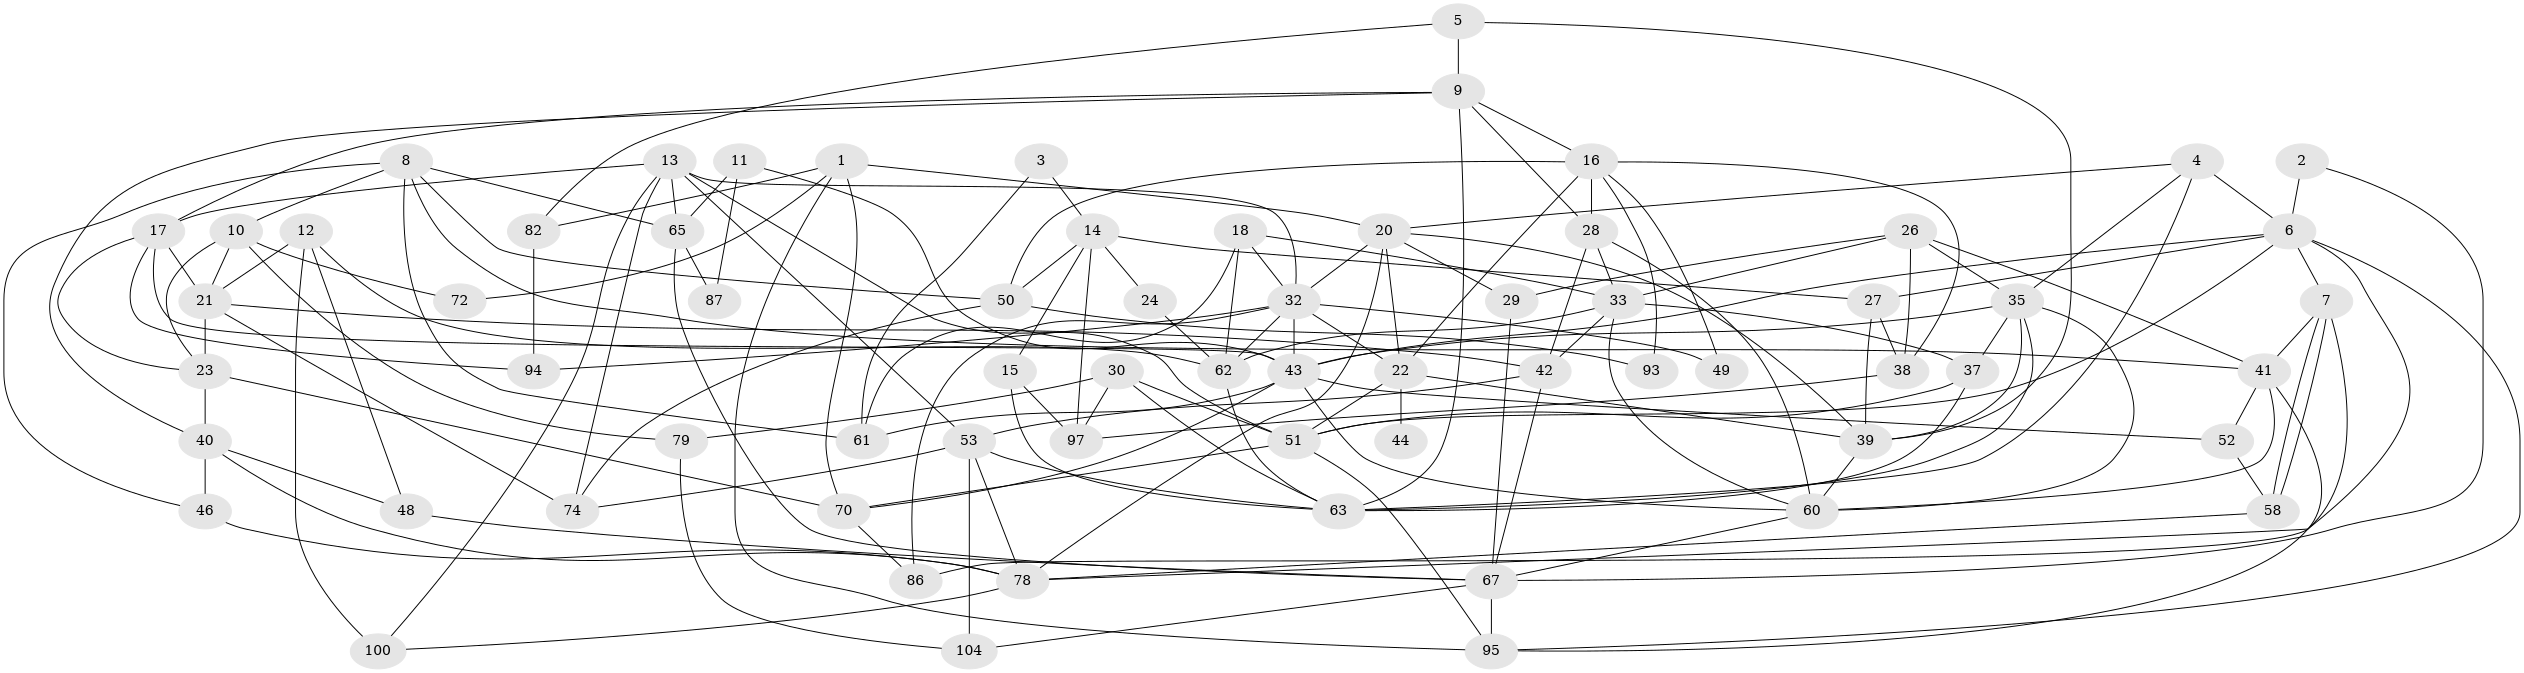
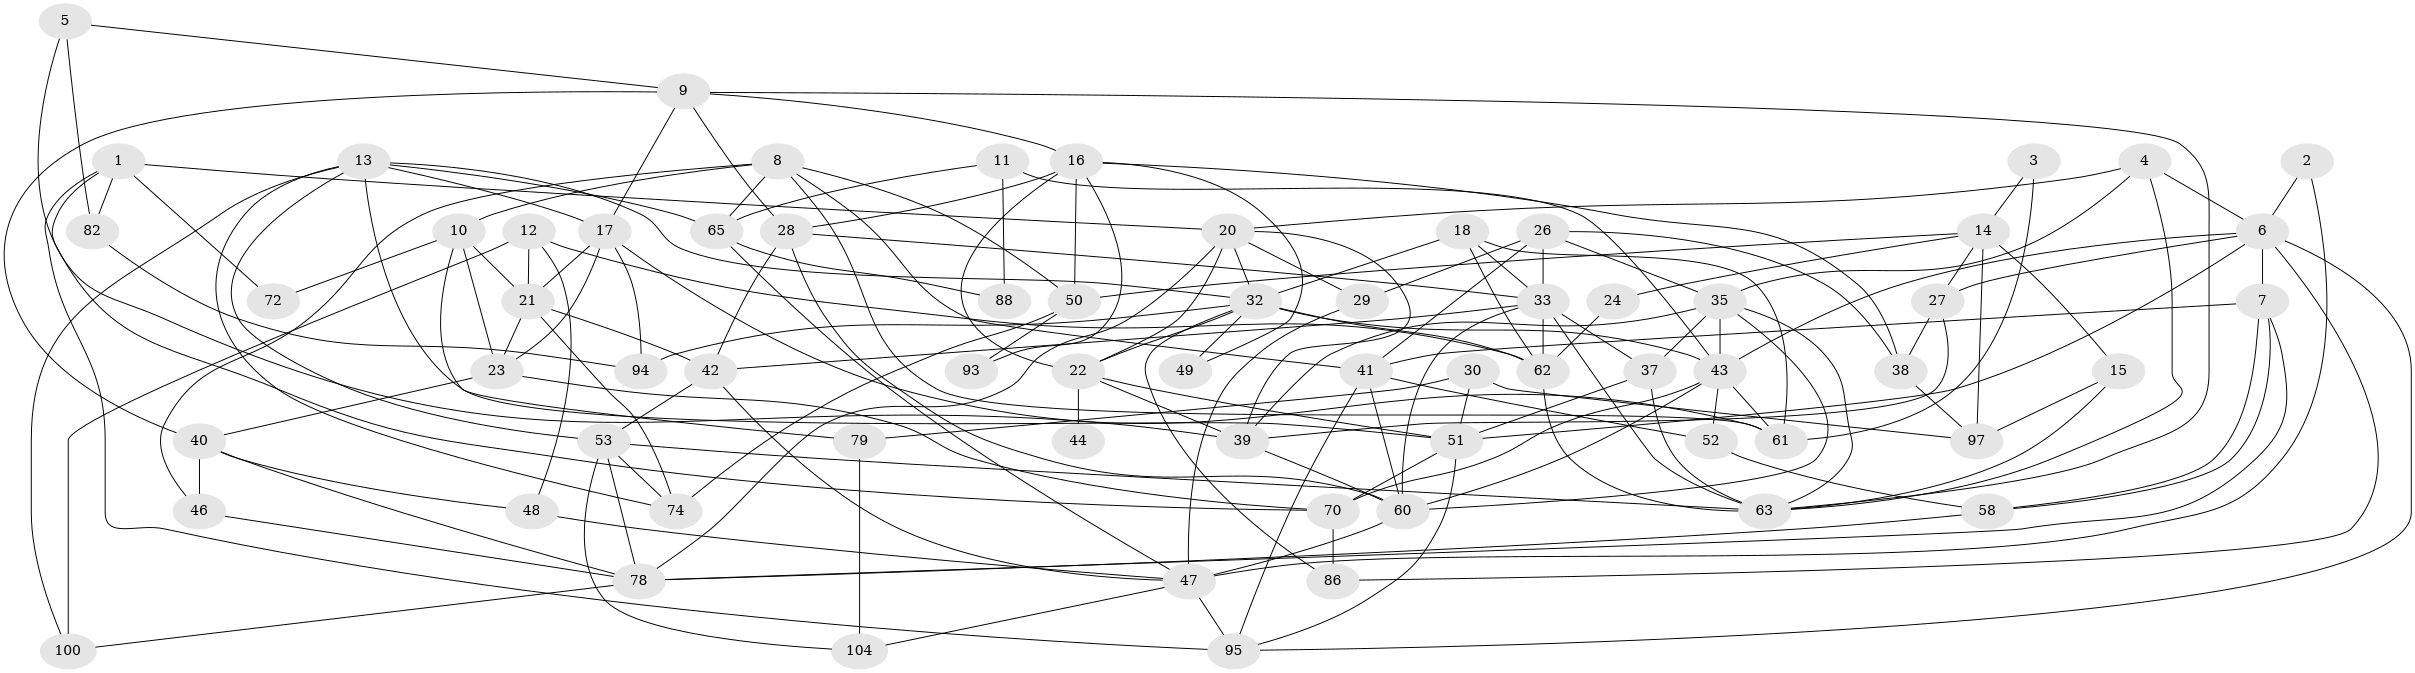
(715, 301) -> (1004, 301)
(508, 344) -> (998, 410)
(1212, 444) -> (1636, 434)
(1491, 581) -> (1189, 581)
